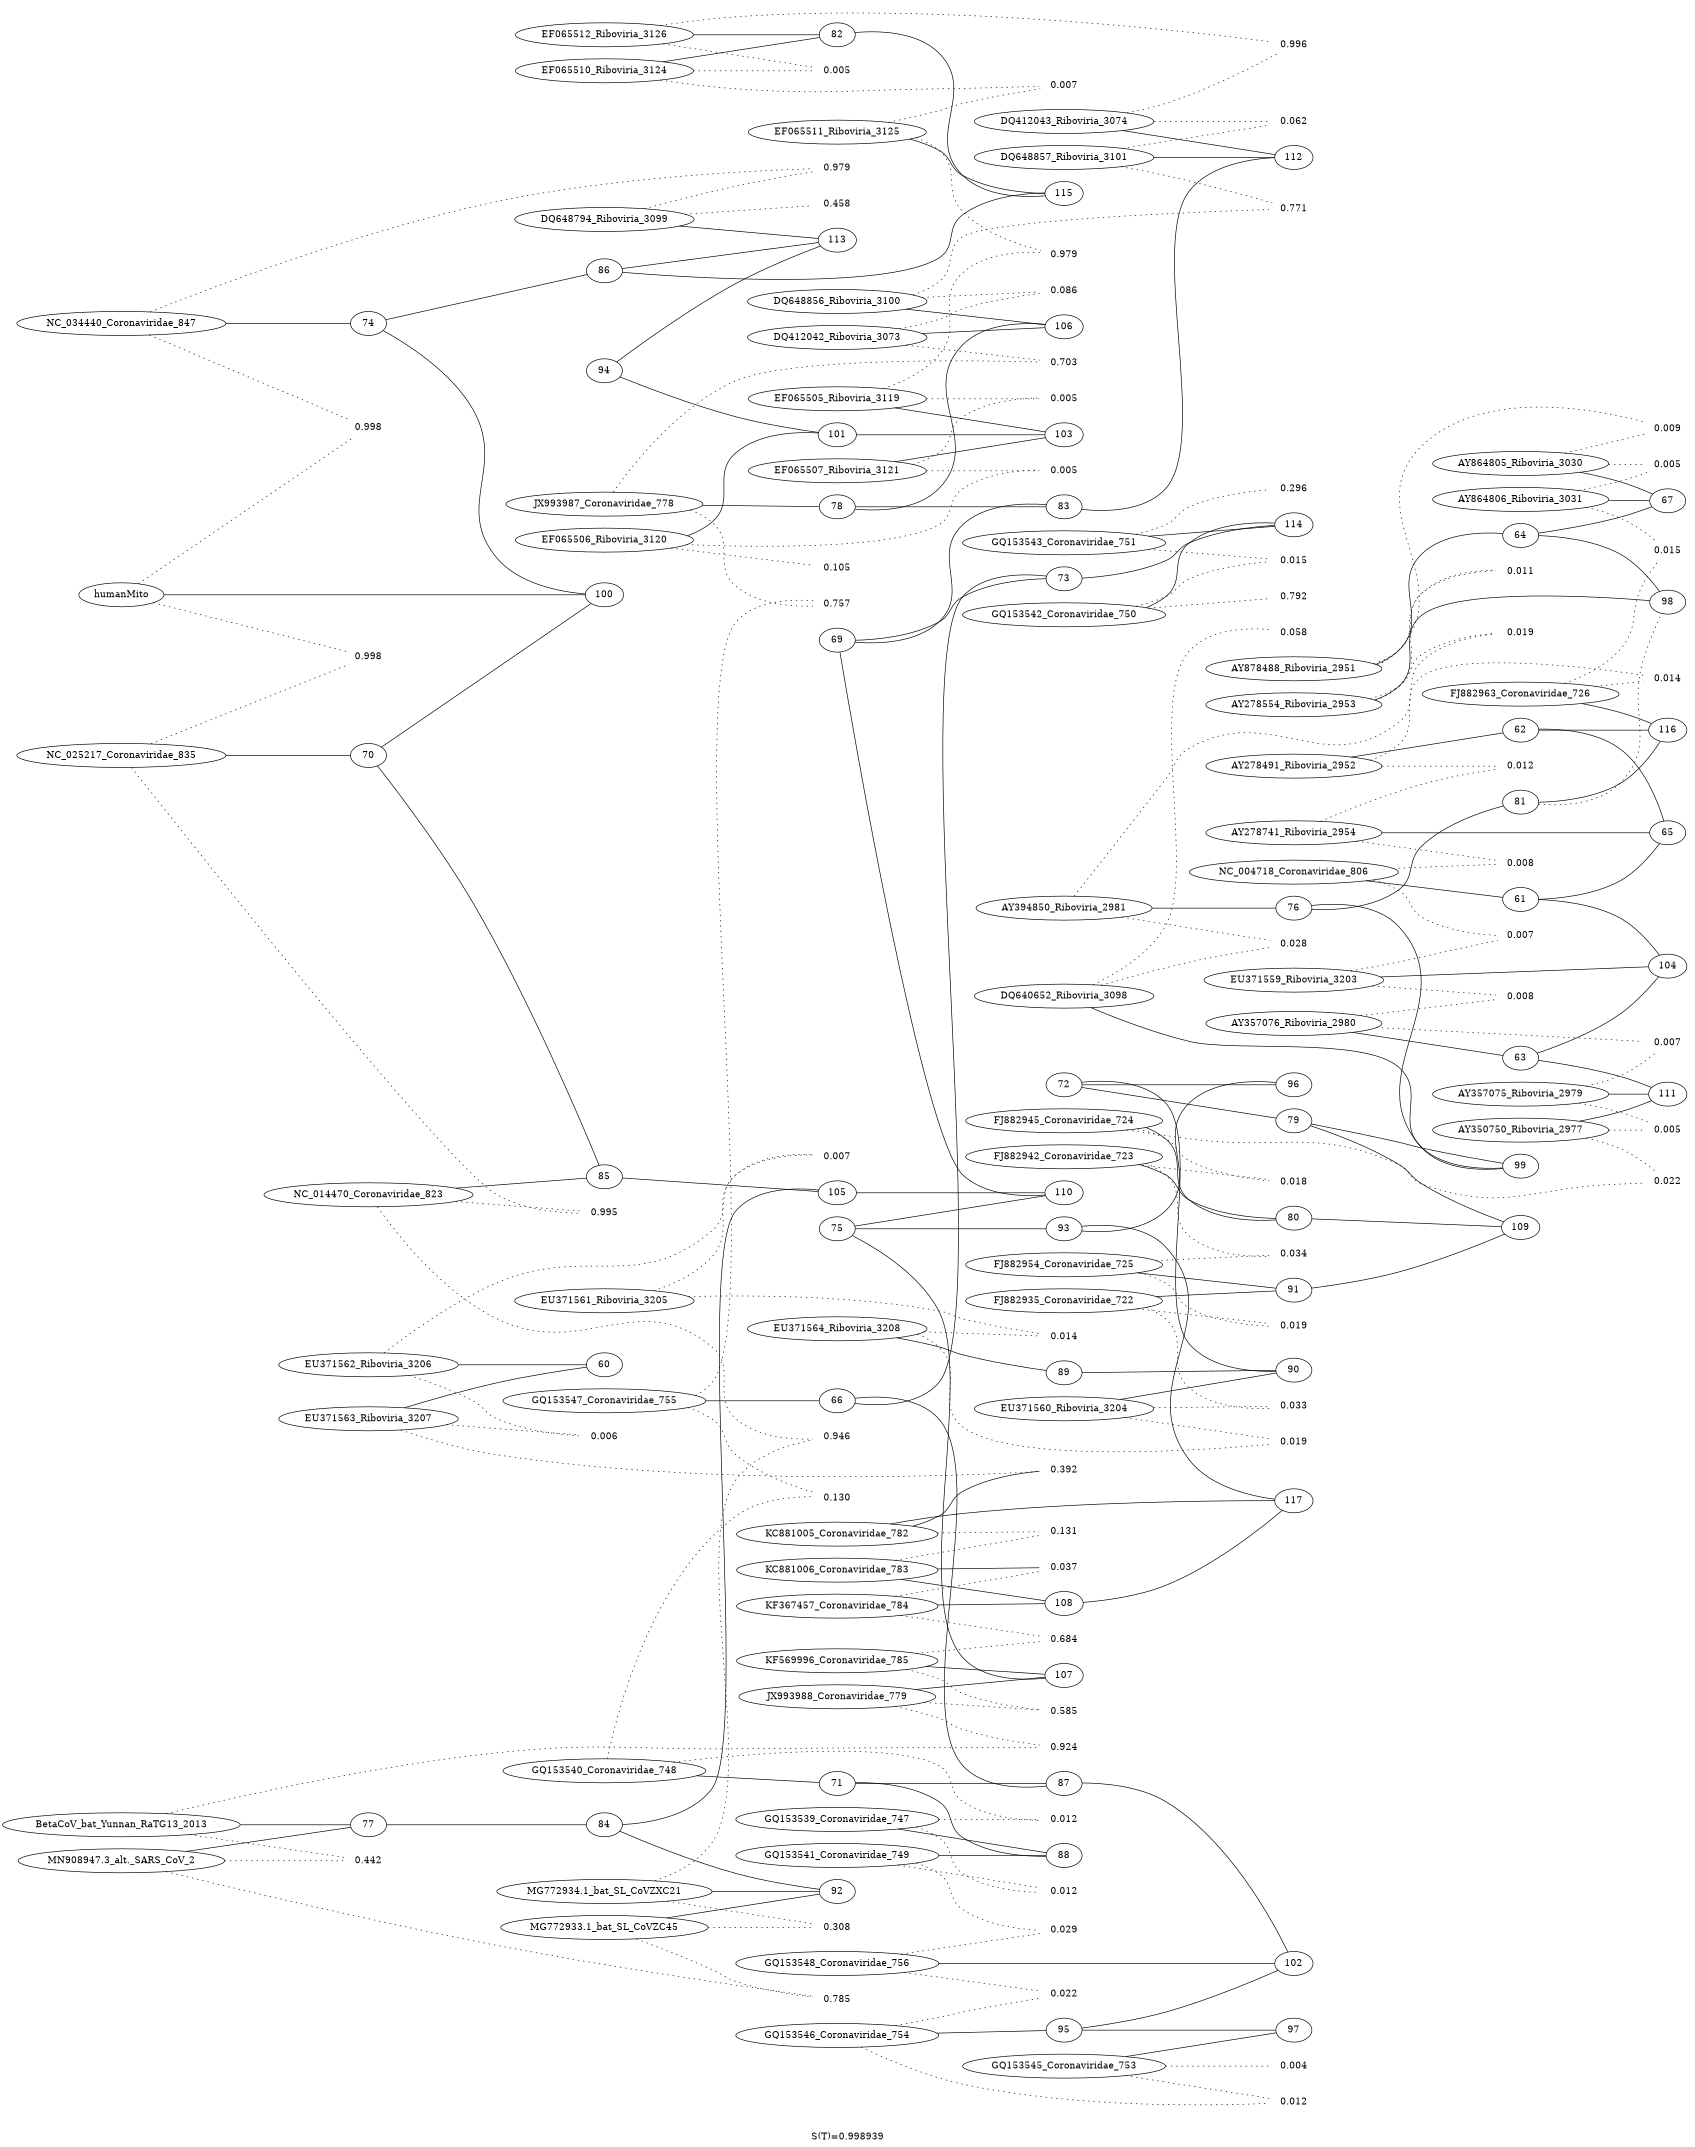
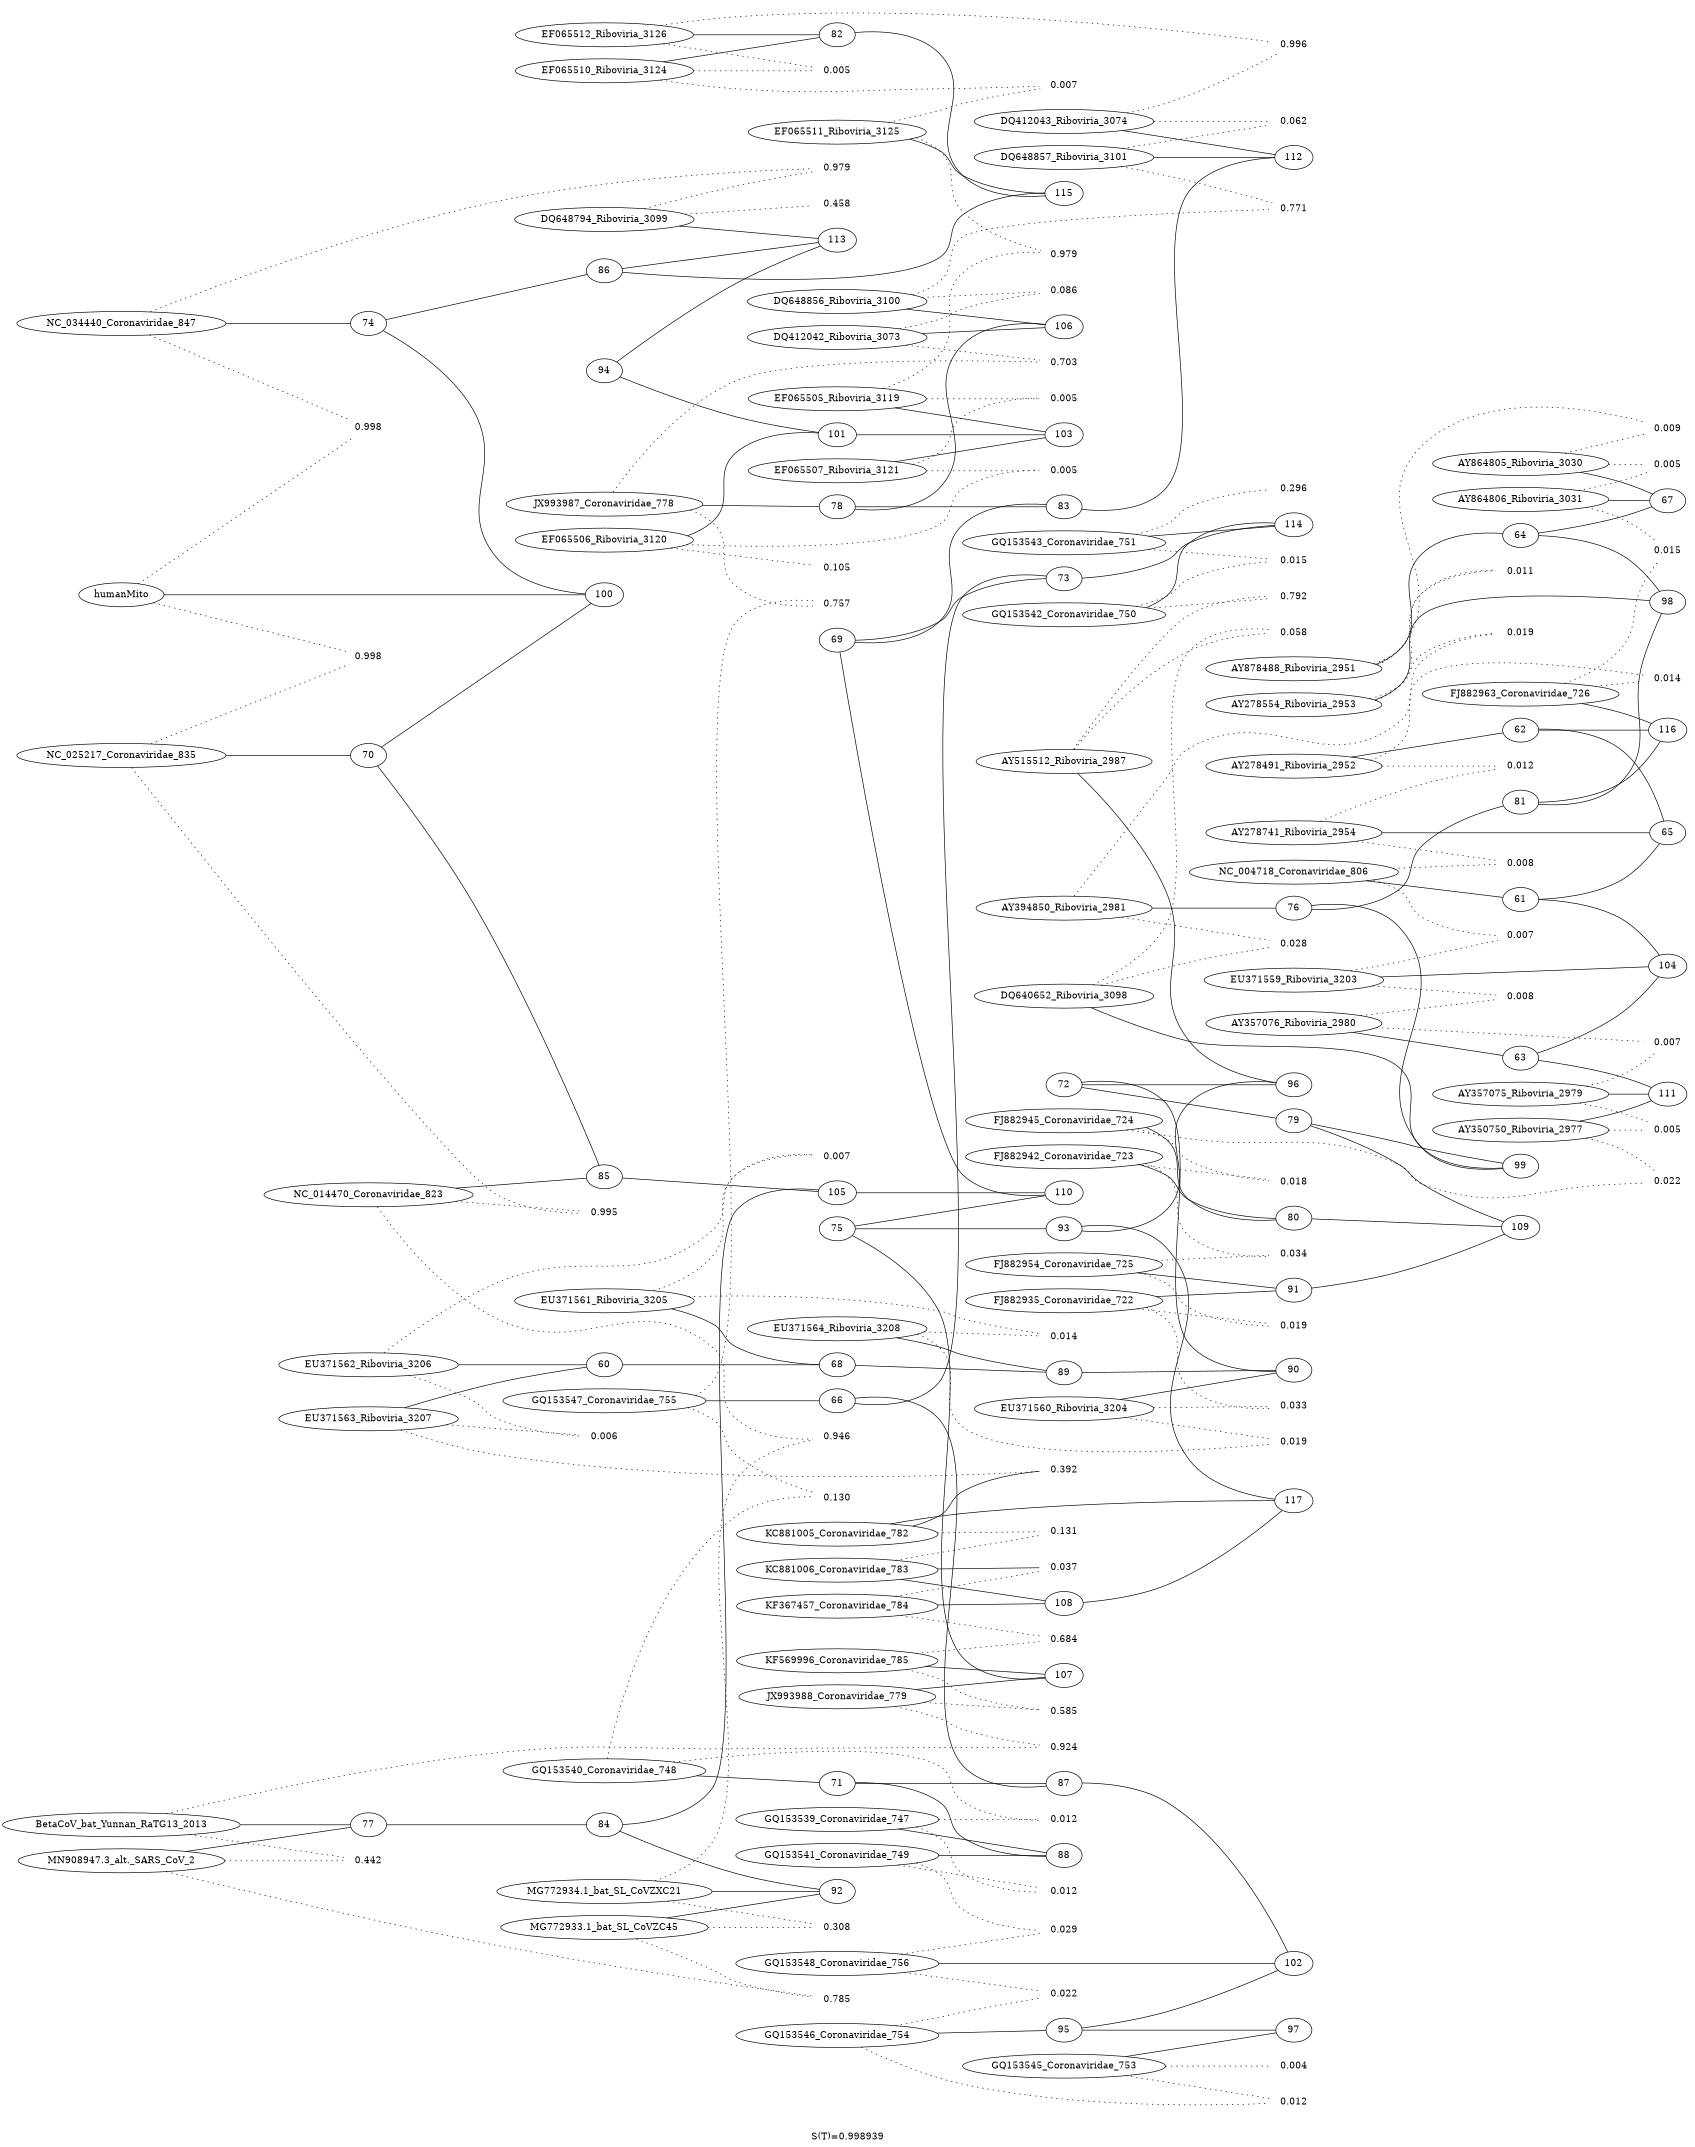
(1640, 743) -> (1640, 743)
none -> (1064, 761)
none -> (837, 1365)
